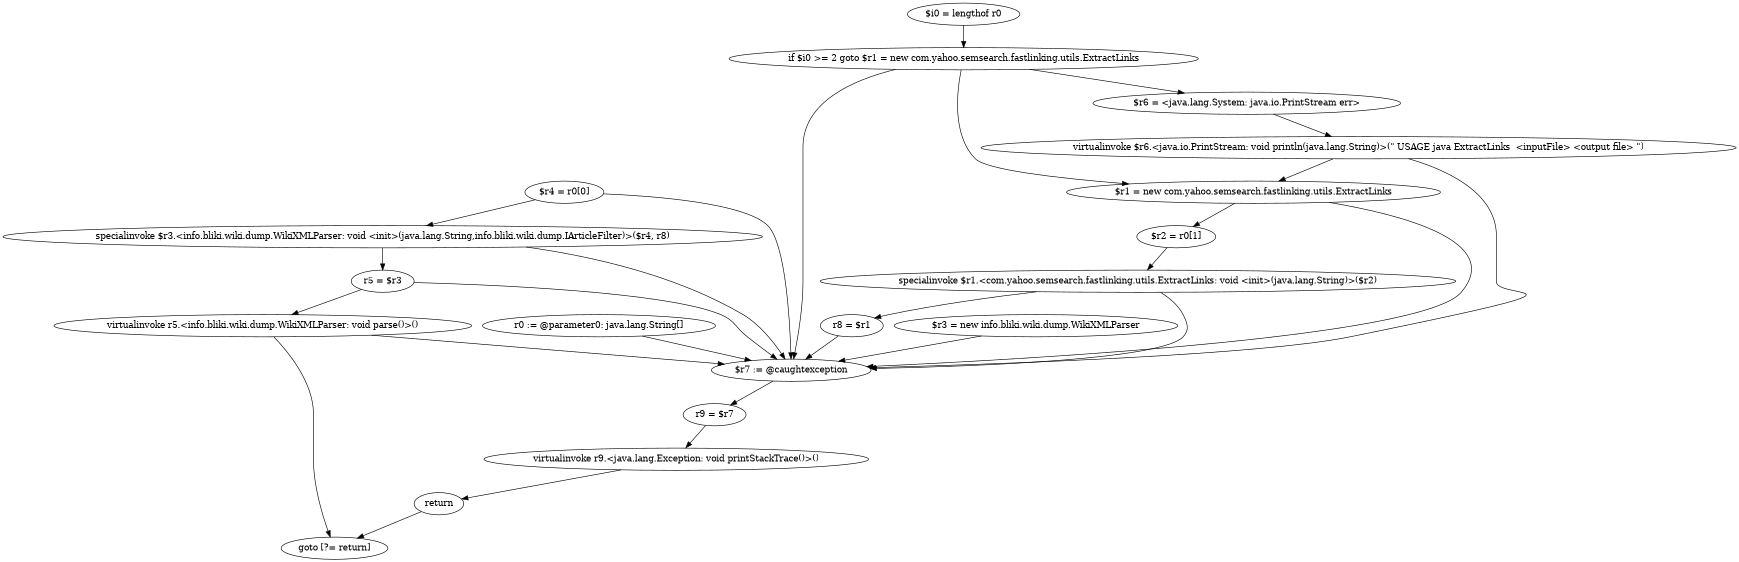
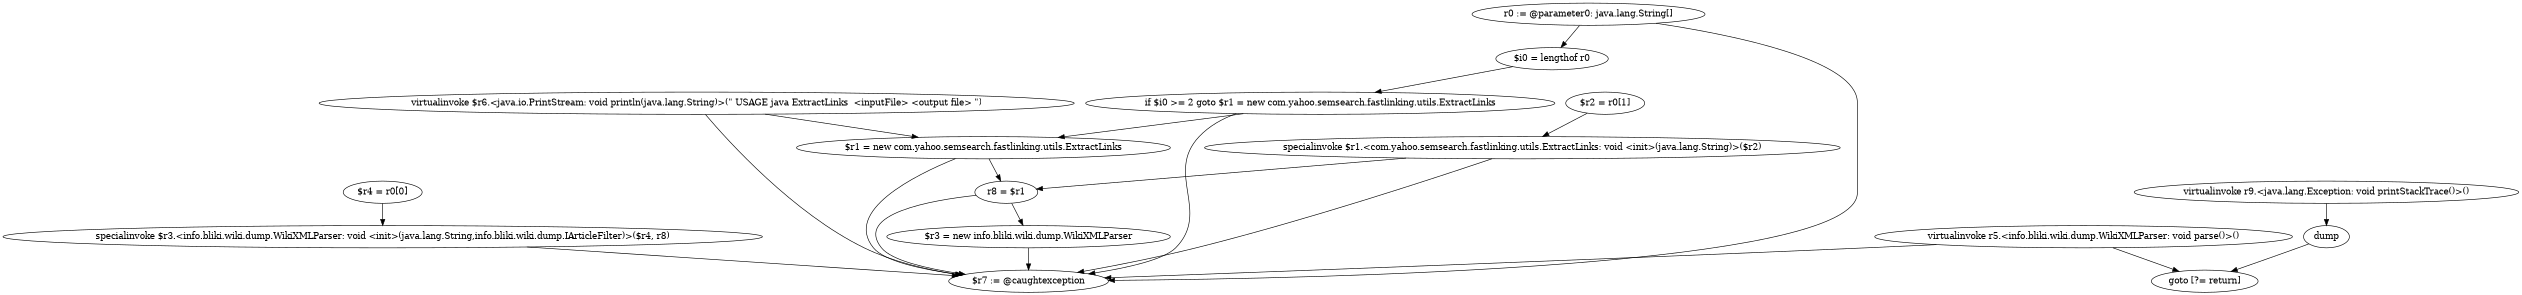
none -> (1572, 34)
(1247, 103) -> none
none -> (1016, 212)
(1217, 213) -> (993, 167)
(751, 216) -> none
(383, 281) -> none
(715, 415) -> none
(439, 504) -> (2326, 237)
